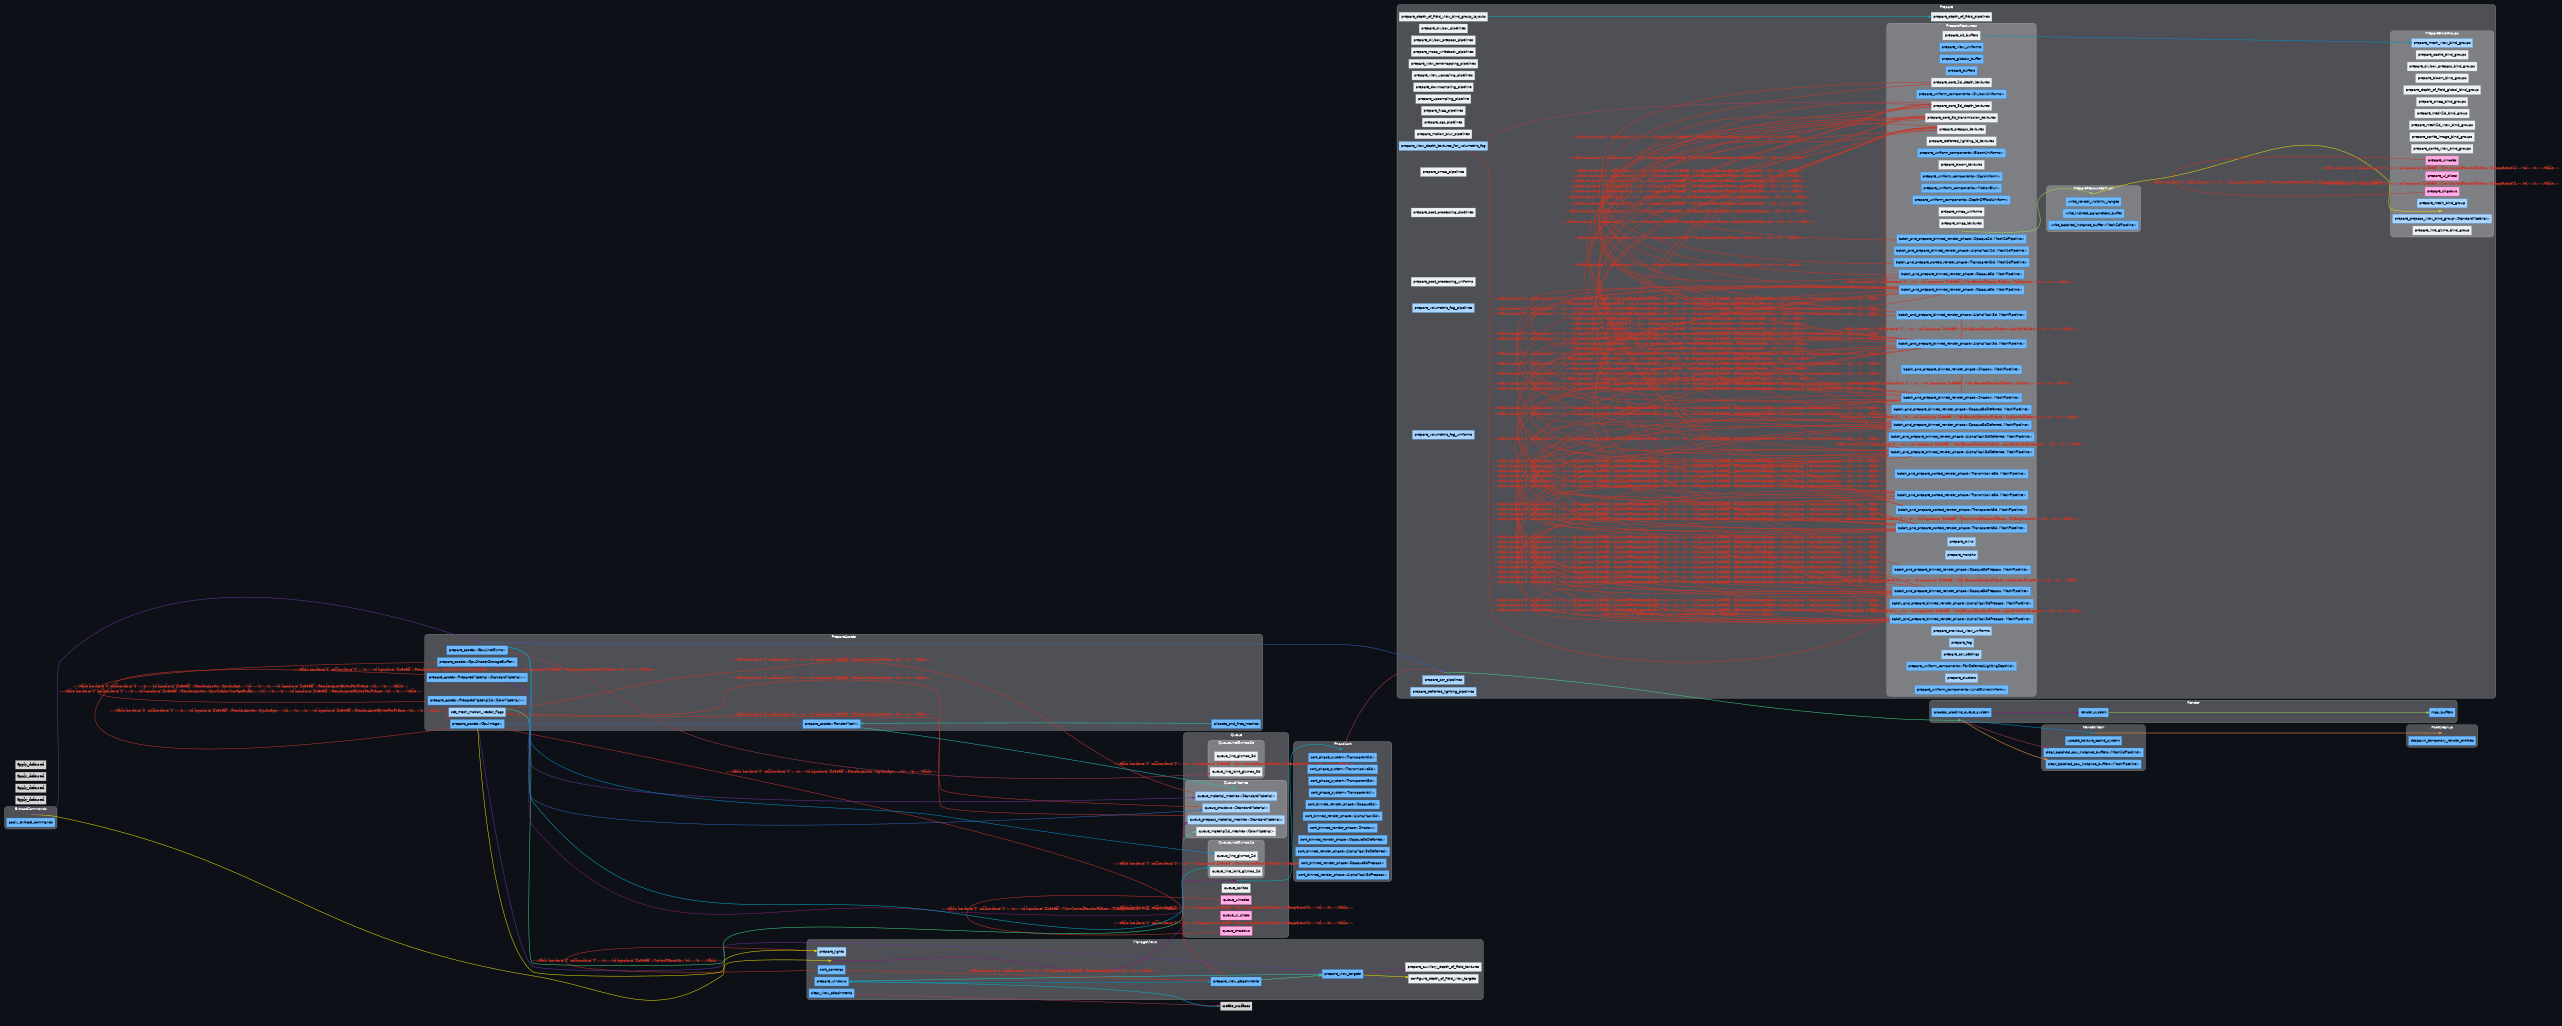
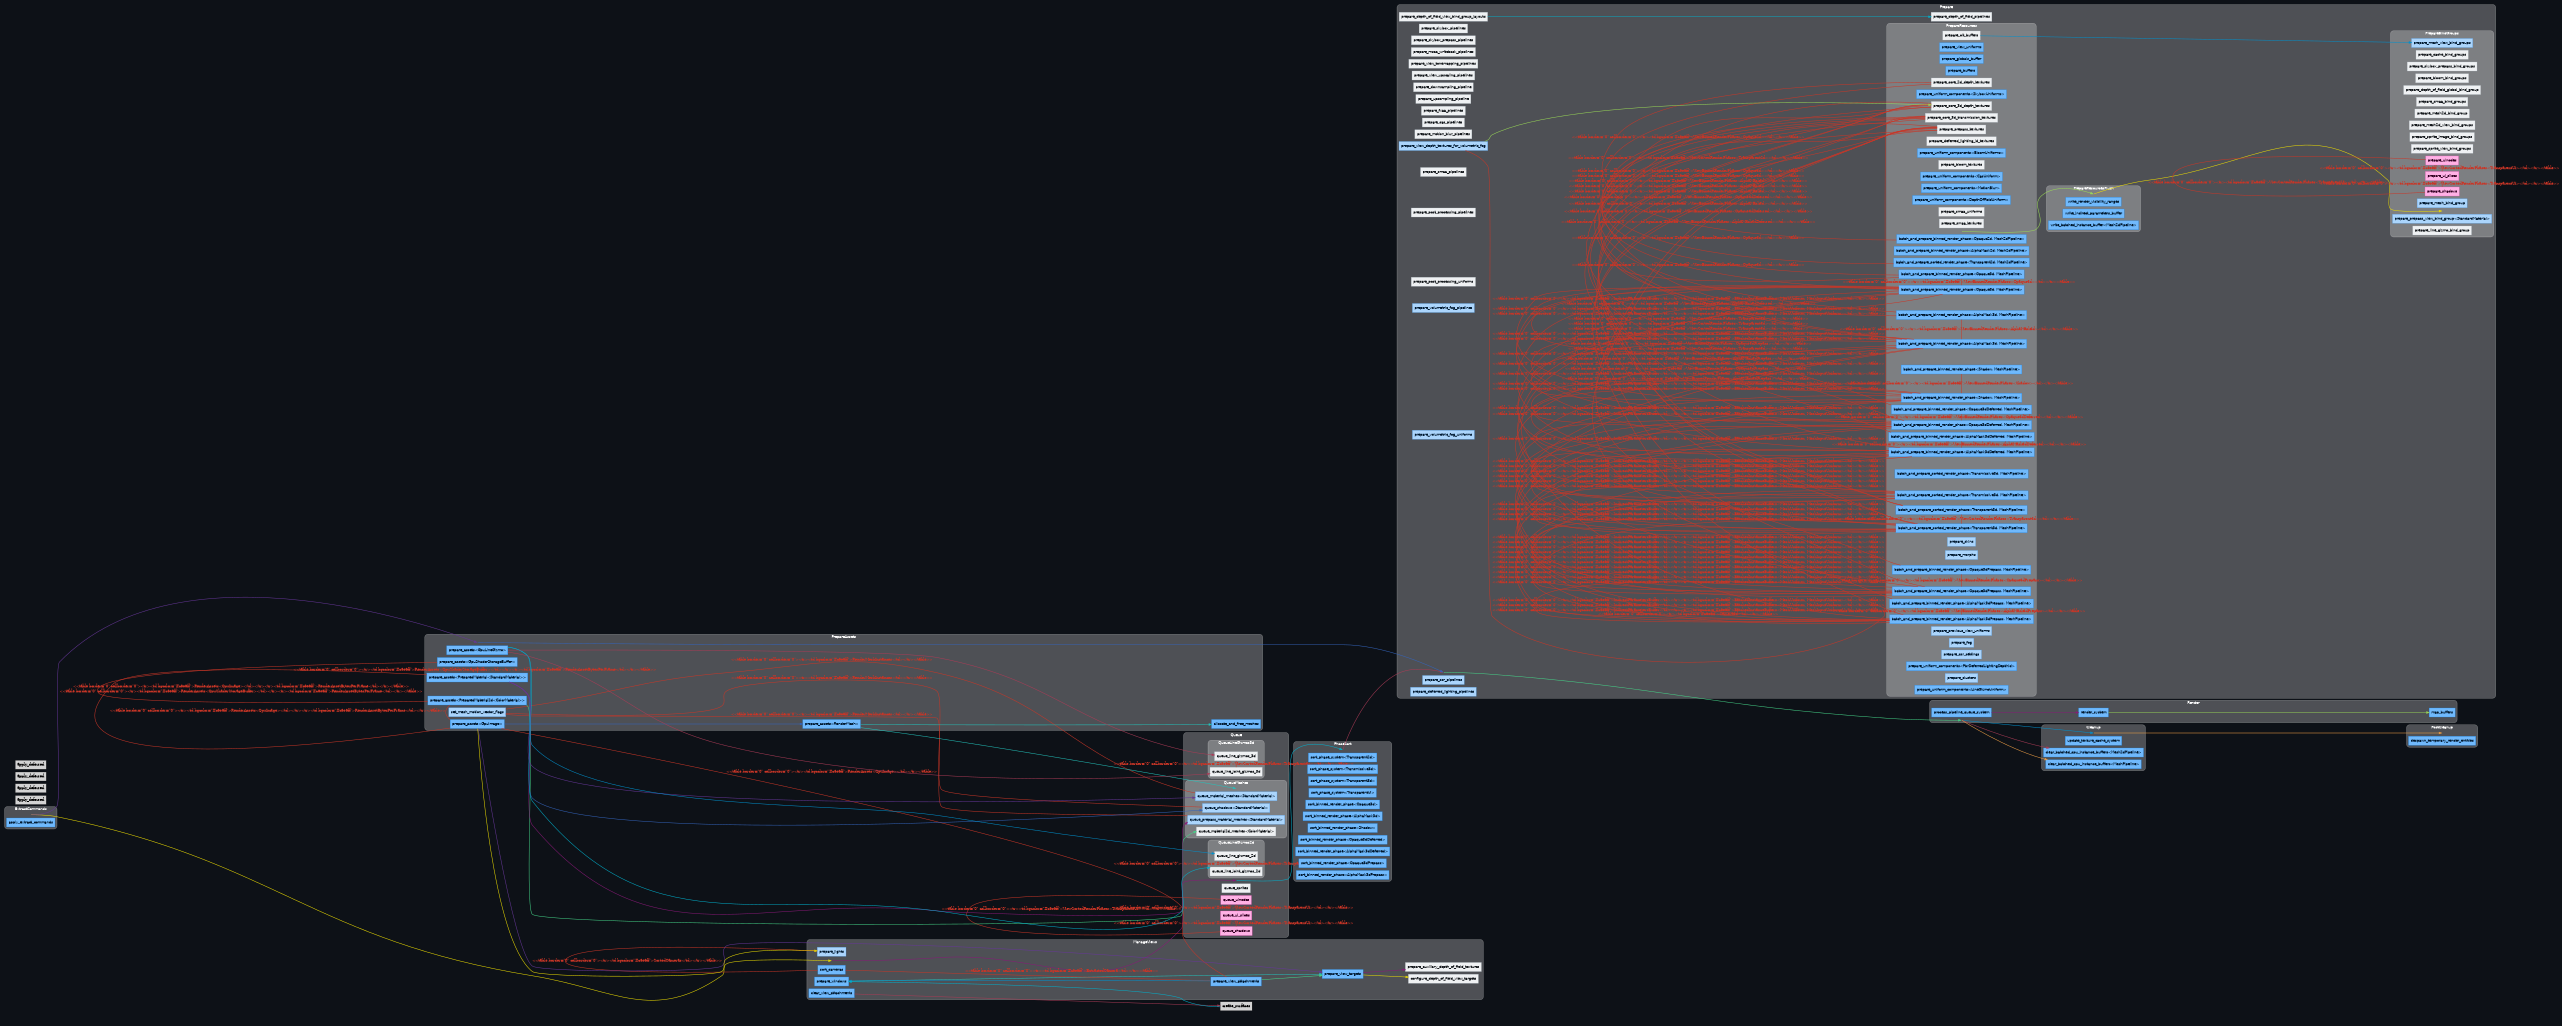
(1704, 104) -> (1704, 104)
none -> (869, 653)
(1037, 723) -> (1035, 725)
(2094, 728) -> (2094, 728)
(758, 930) -> (796, 924)
(1029, 982) -> (1031, 980)
